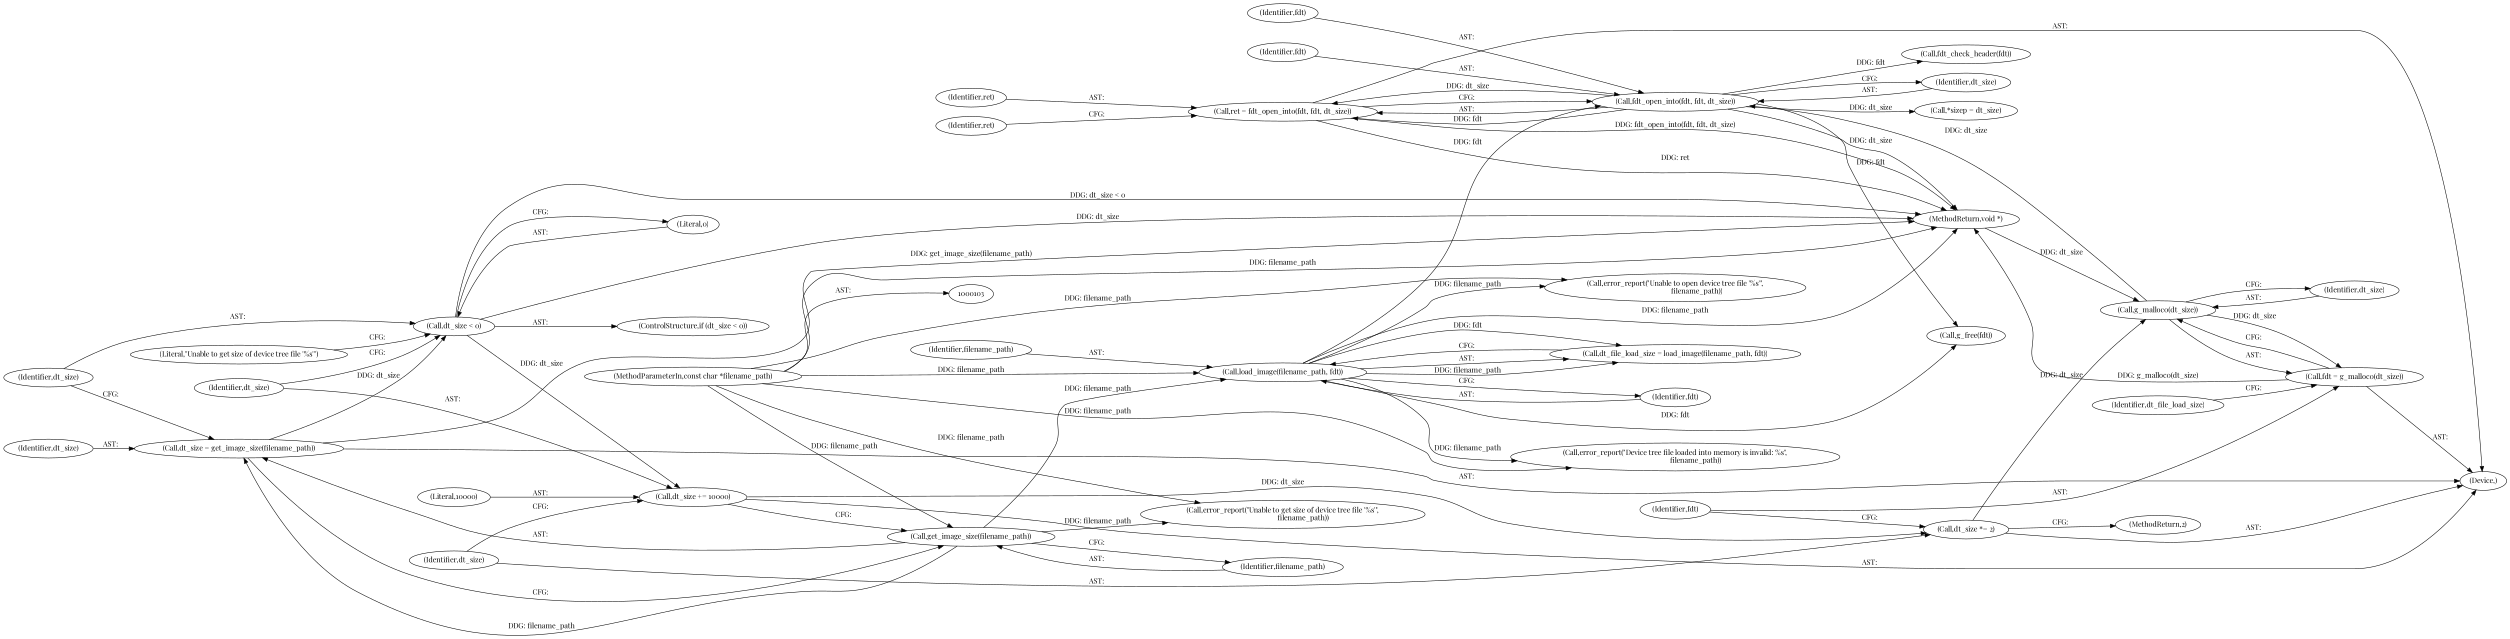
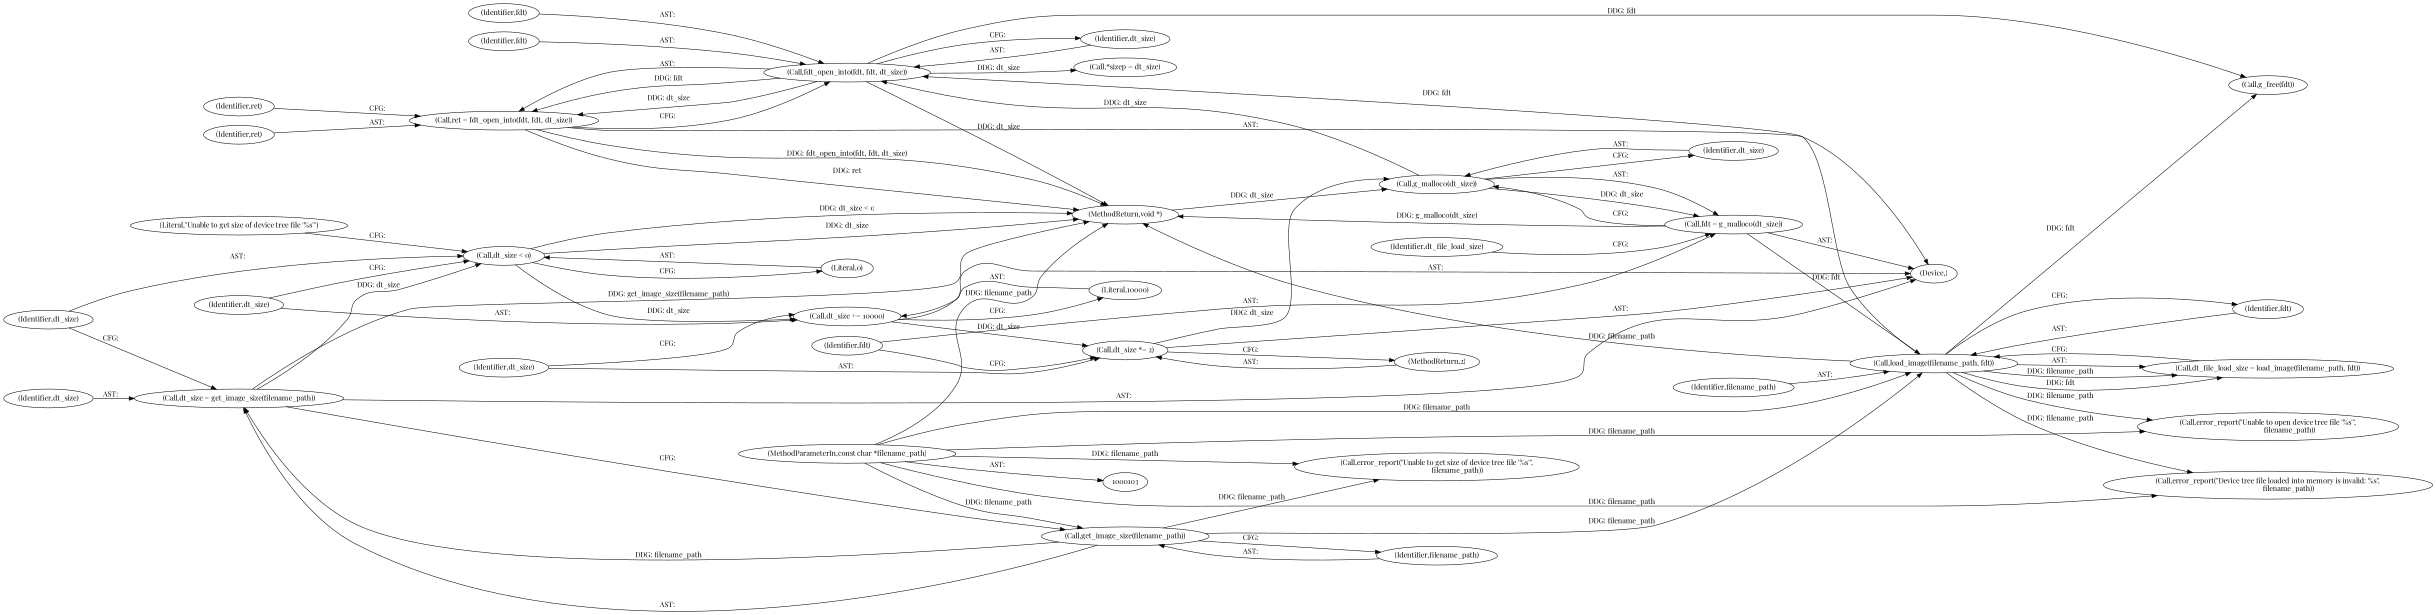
(1966, 54) -> none
none -> (1836, 295)
(693, 326) -> none
none -> (1279, 369)
(814, 520) -> (999, 318)
